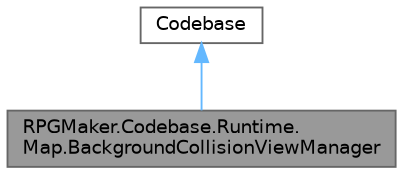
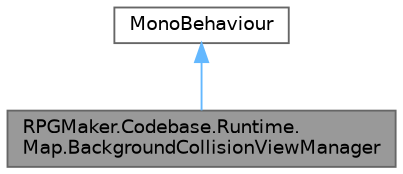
(202, 25) -> (202, 25)
